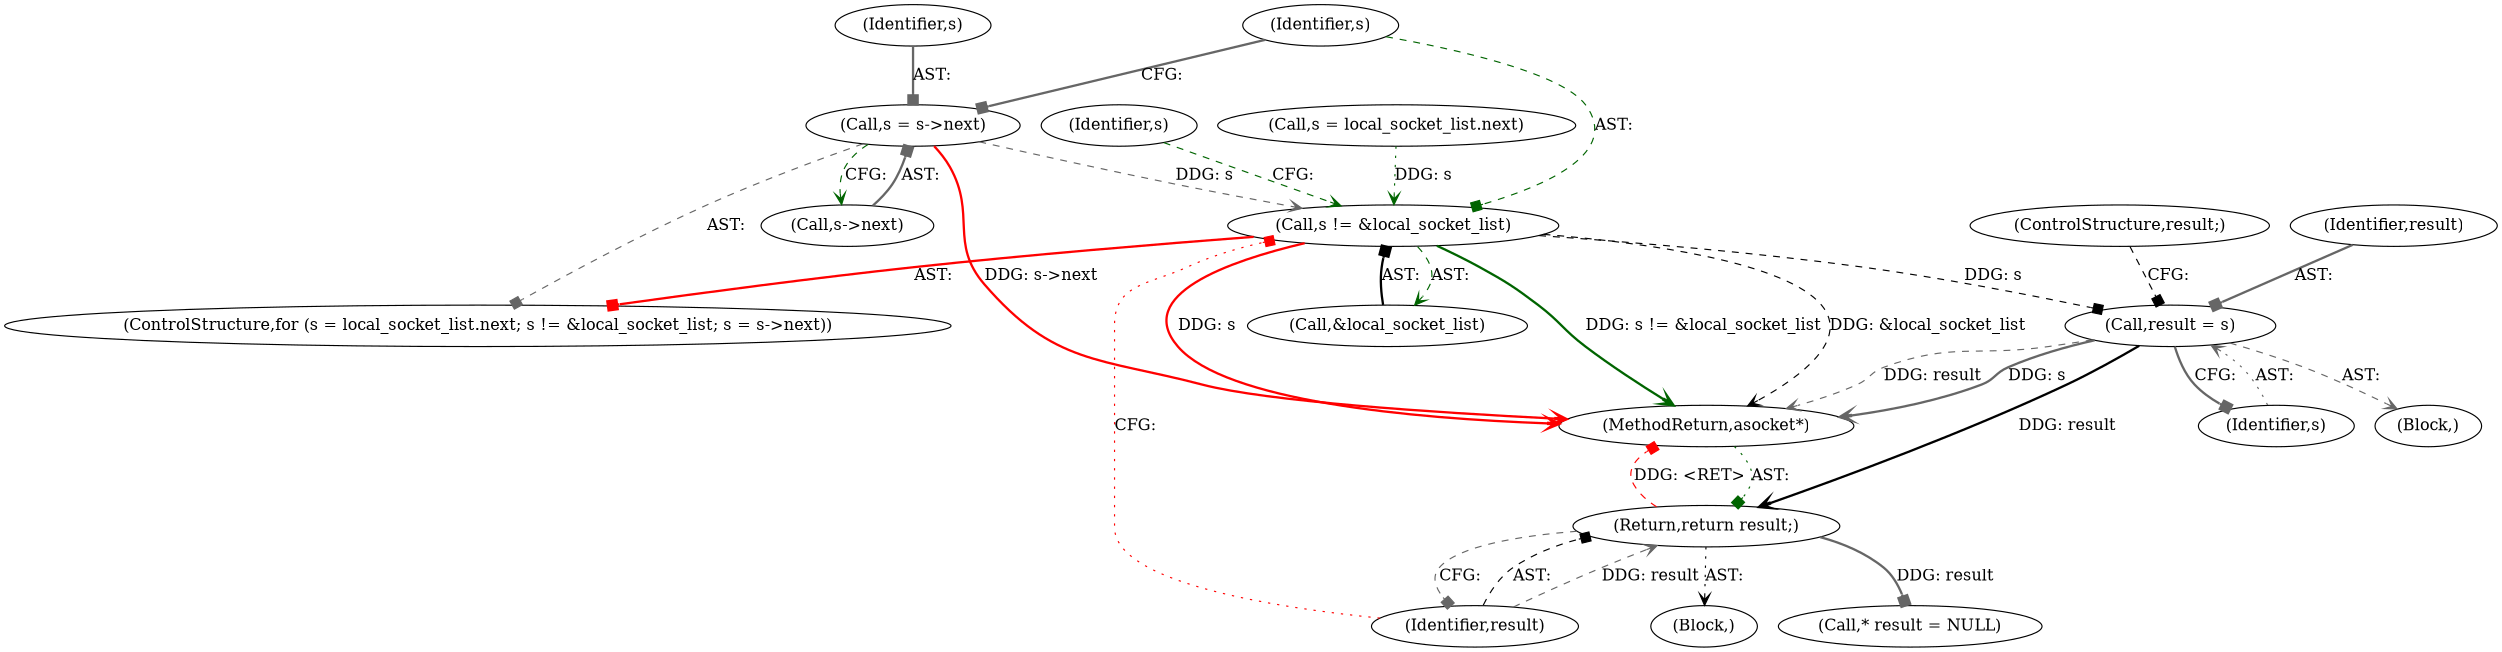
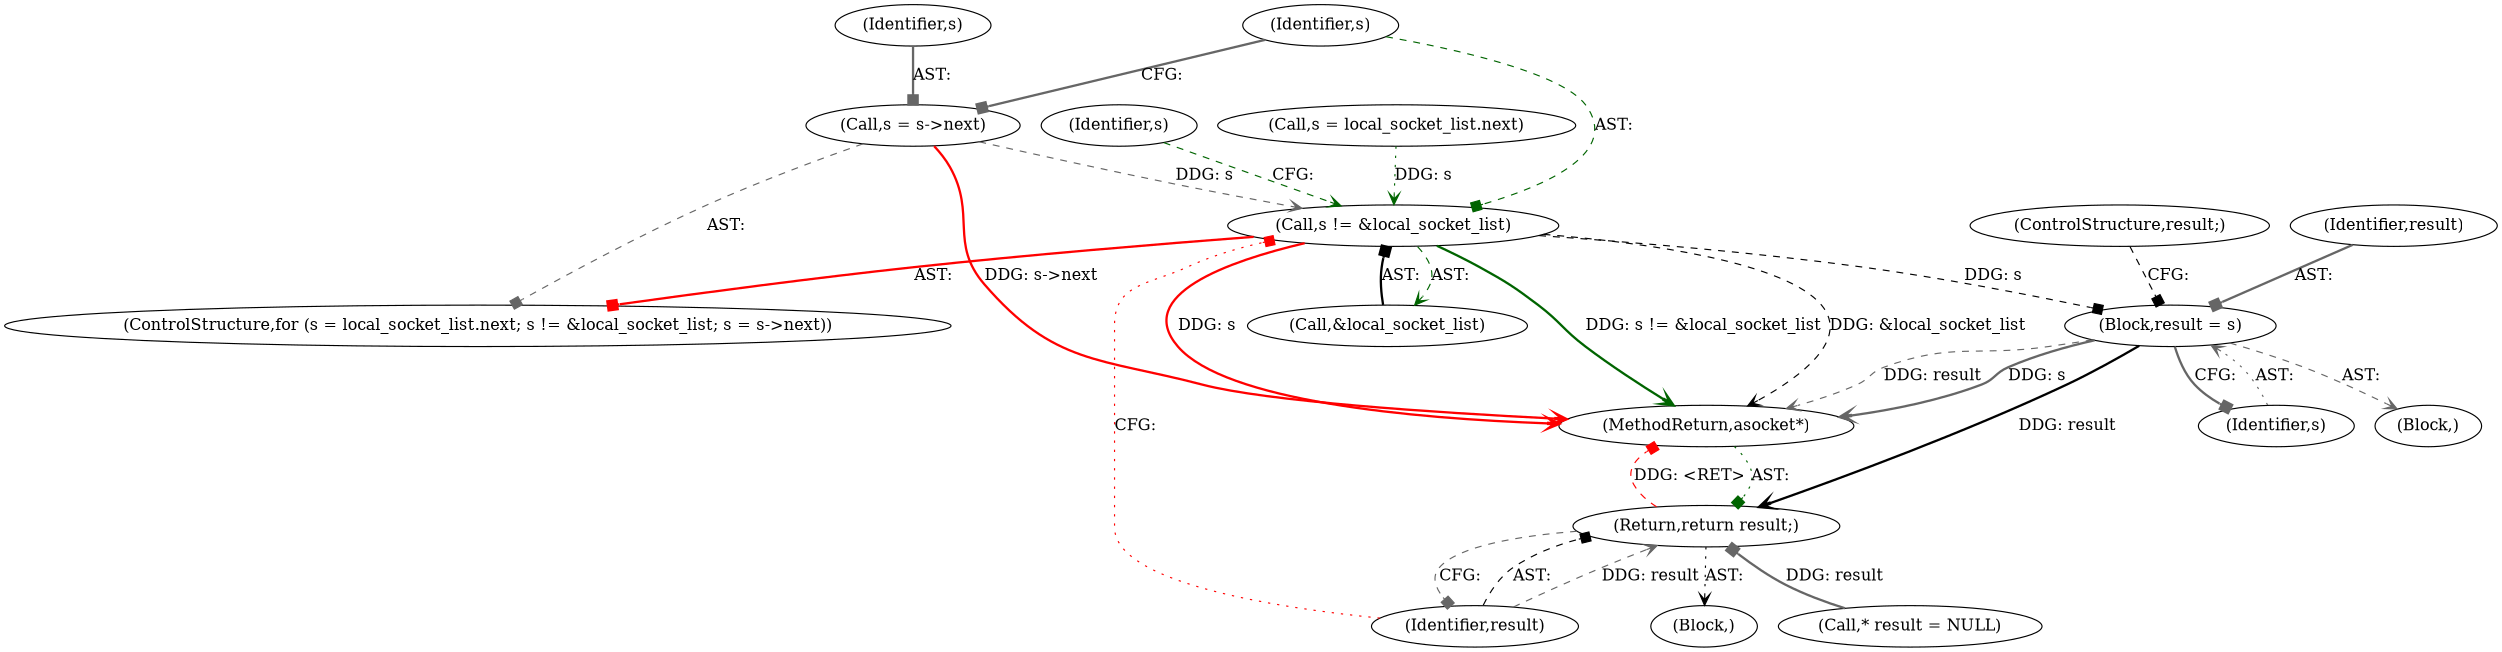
(847, 226) -> none
(2170, 326) -> (2170, 326)
(1868, 557) -> (1789, 586)
